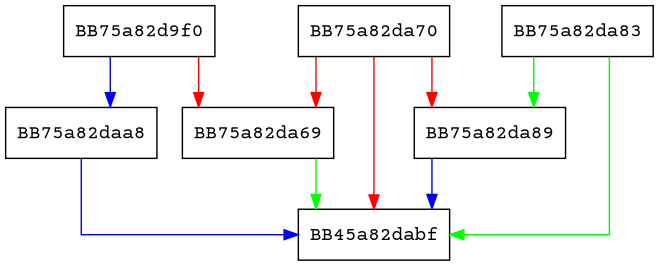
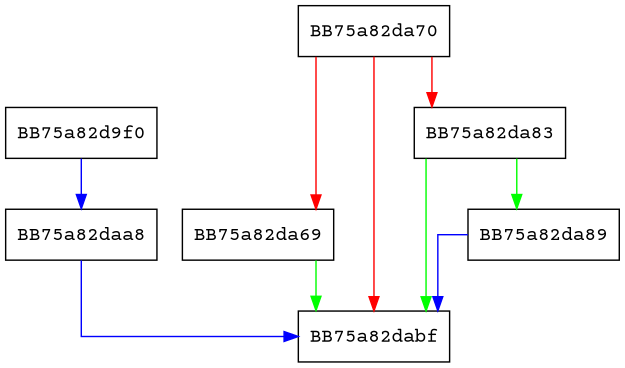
(199, 75) -> none
(432, 75) -> (432, 75)
(374, 235) -> (374, 337)
